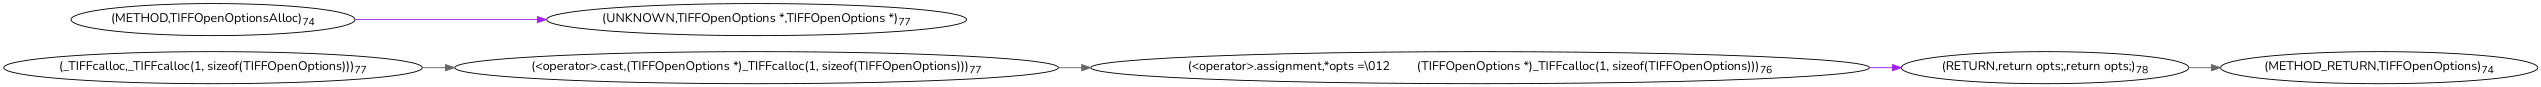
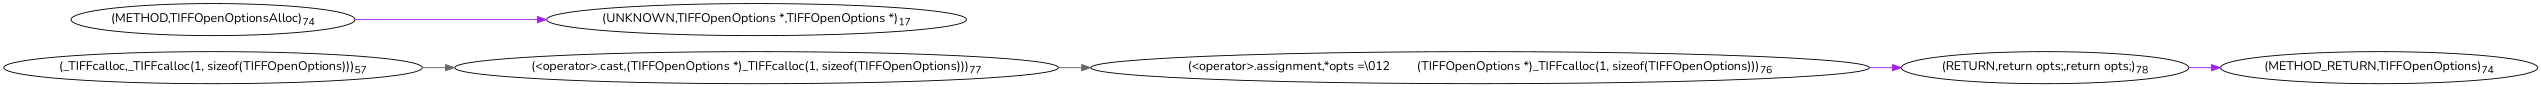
(905, 18) -> (905, 18)
(361, 66) -> (361, 66)
(2200, 68) -> (2200, 68)
